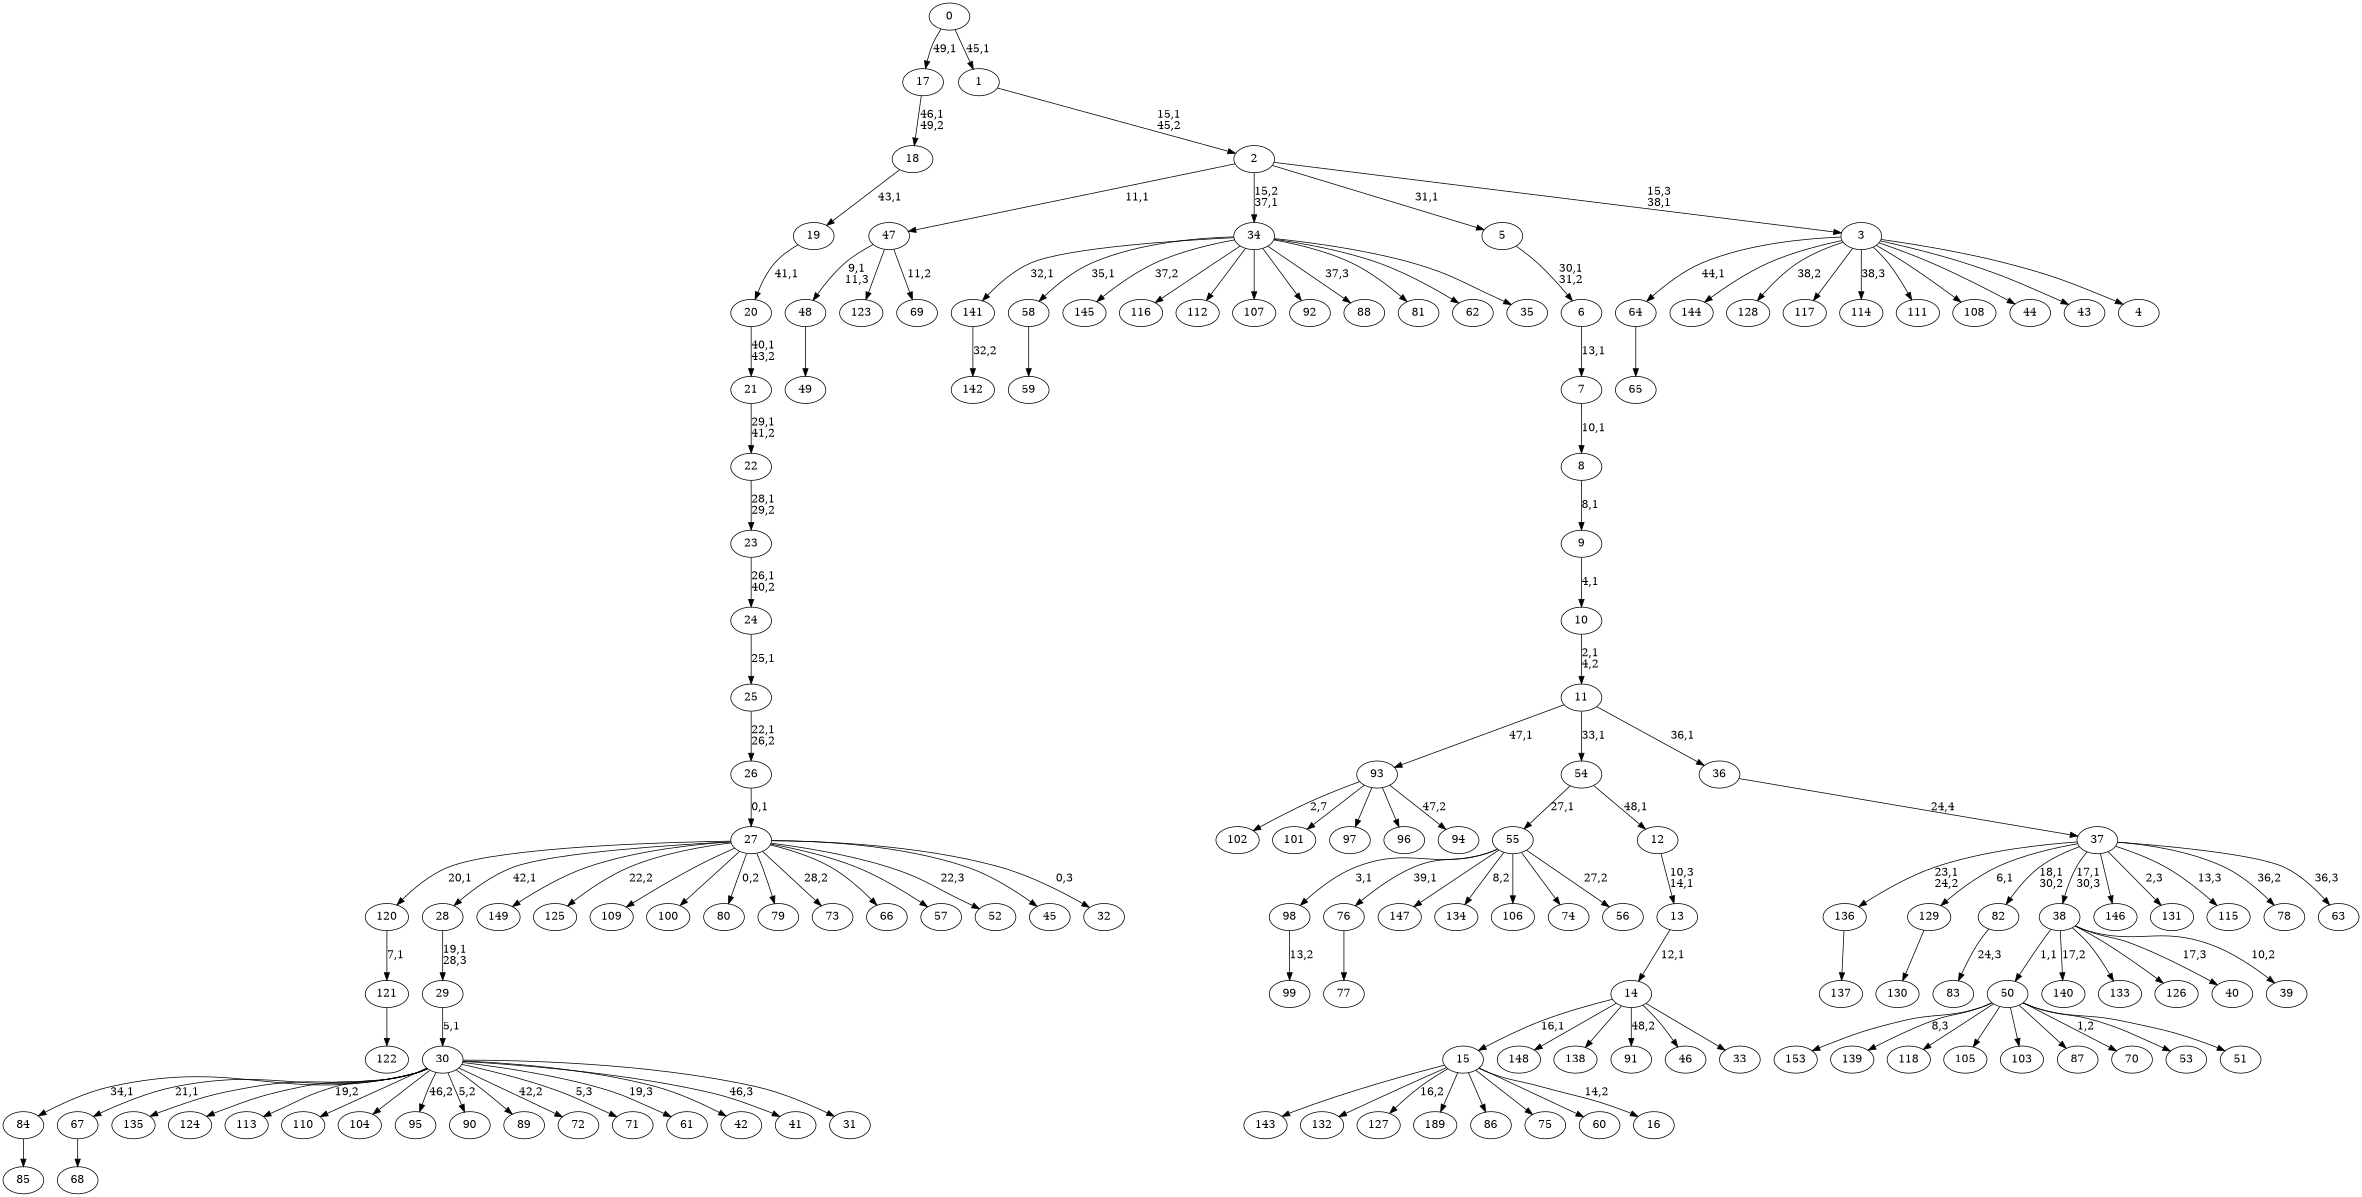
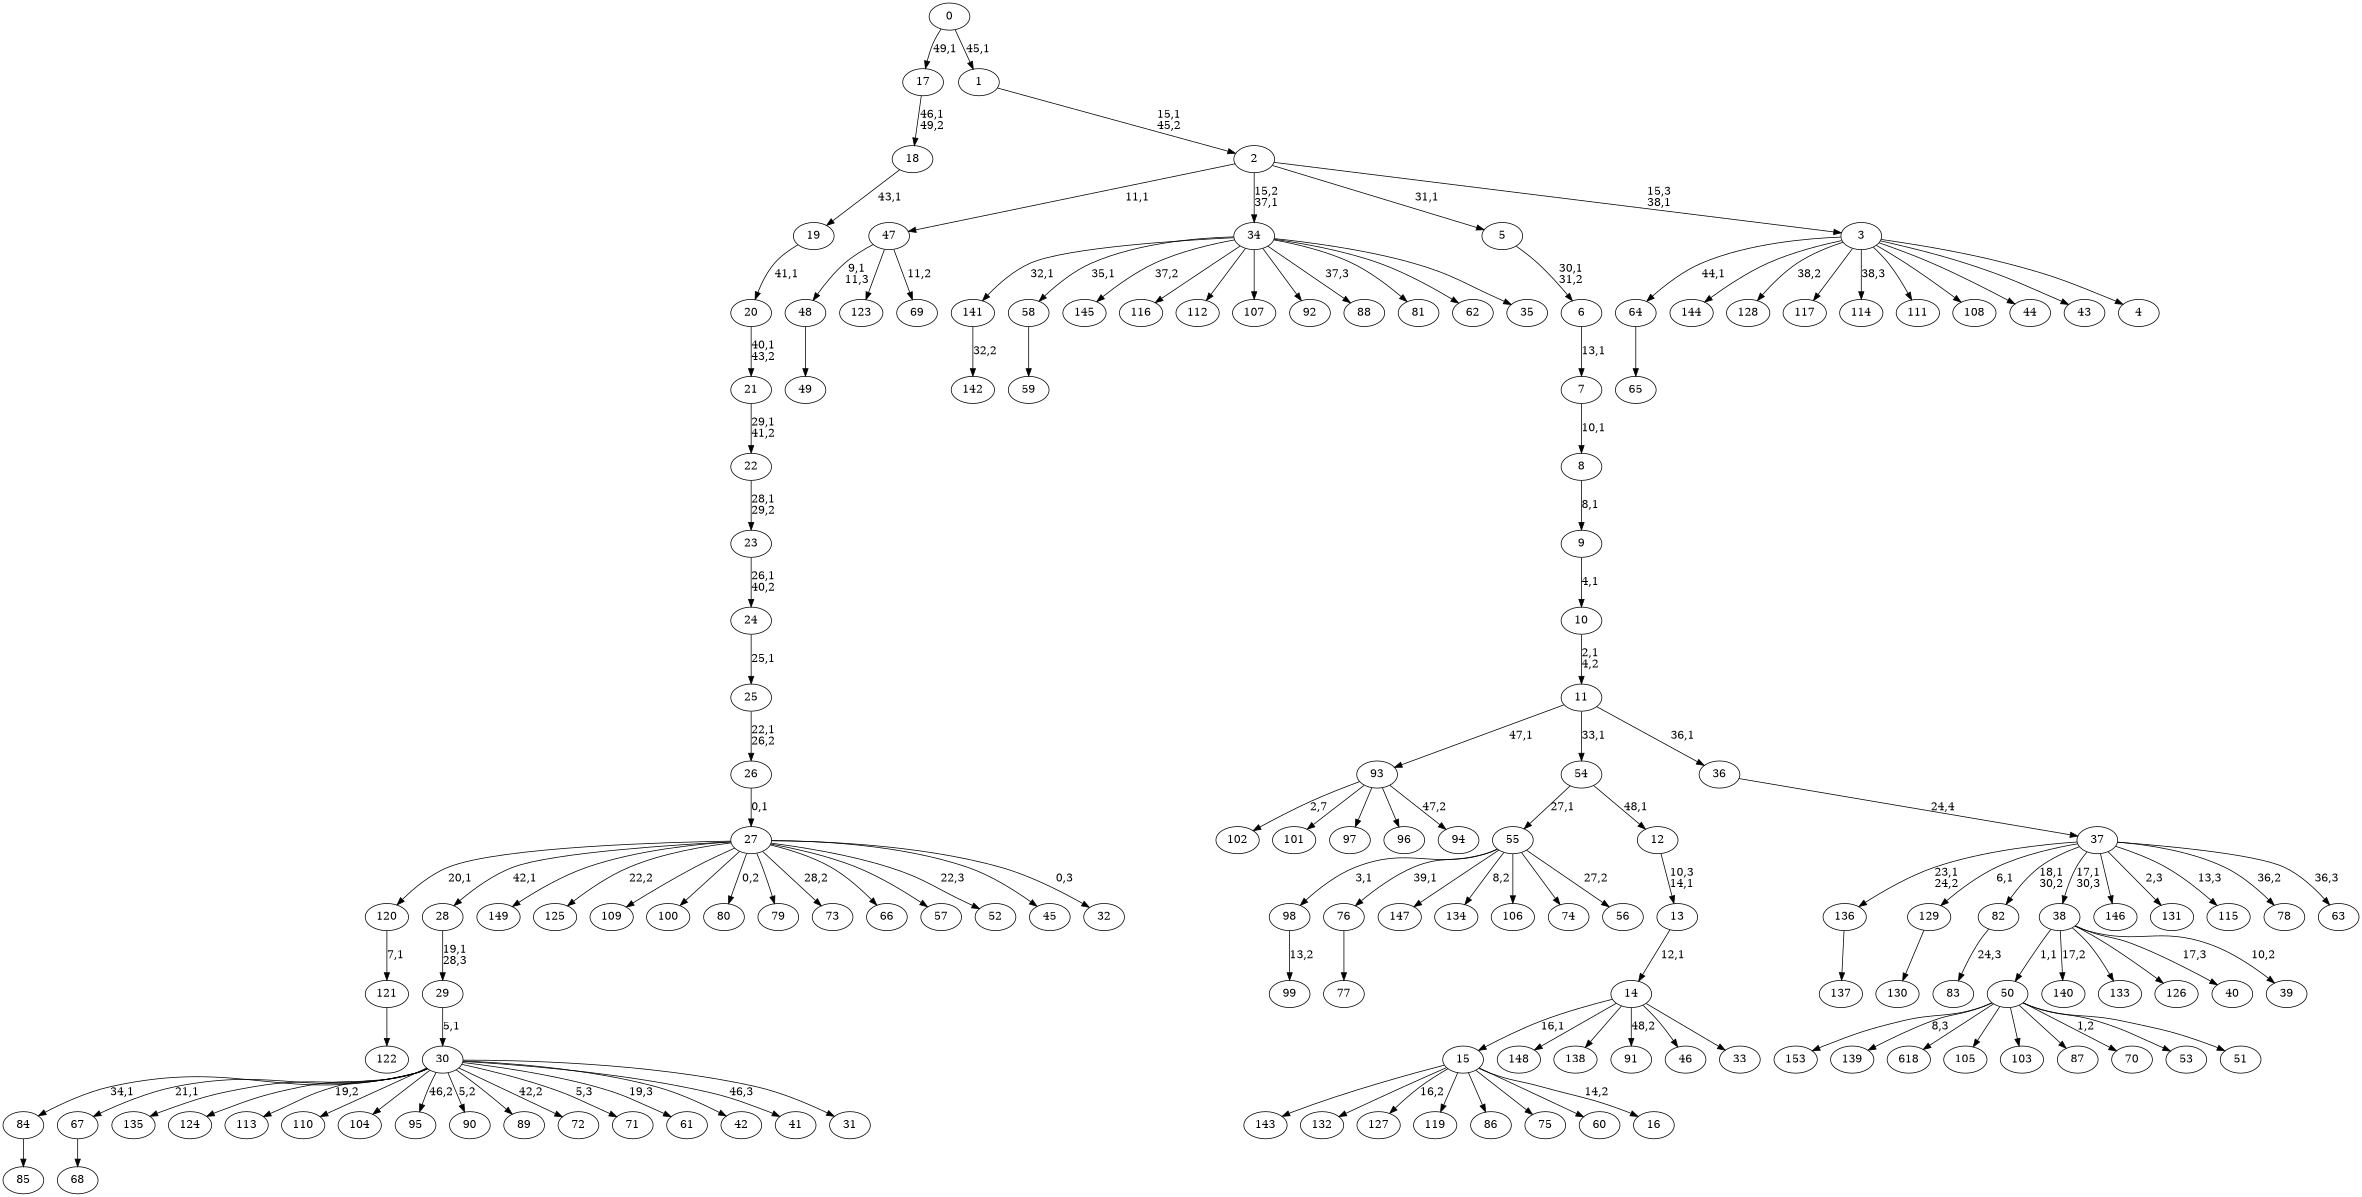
(1909, 1060) -> (1909, 1060)
(1435, 1125) -> (1435, 1125)
